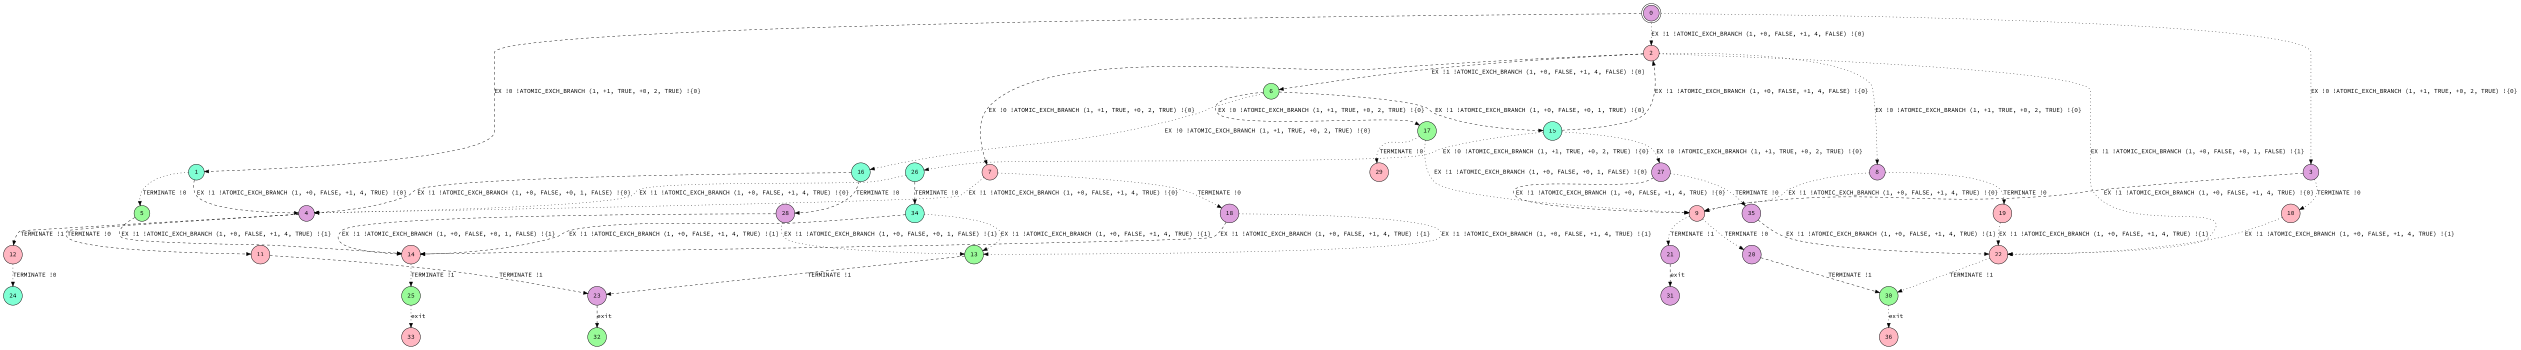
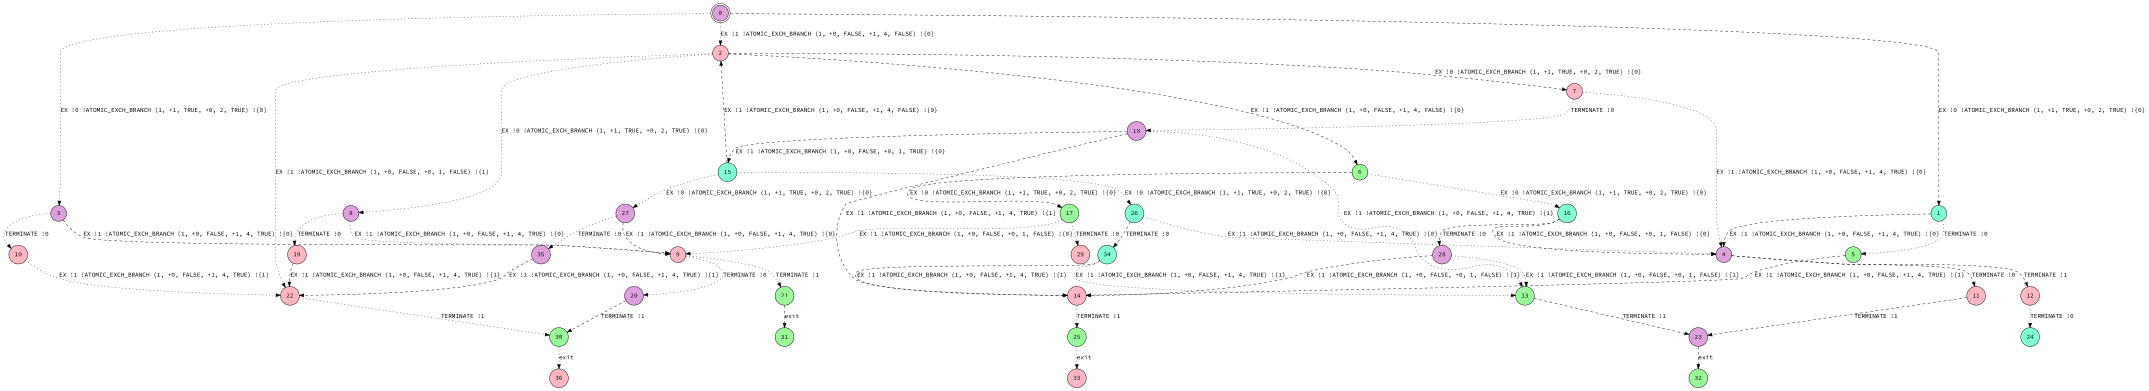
(1411, 104) -> (925, 135)
(1999, 232) -> (290, 272)
(1670, 255) -> (785, 296)
(1670, 296) -> (785, 337)
